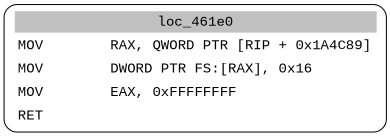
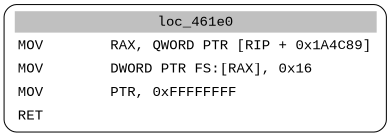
(127, 92) -> (127, 92)
